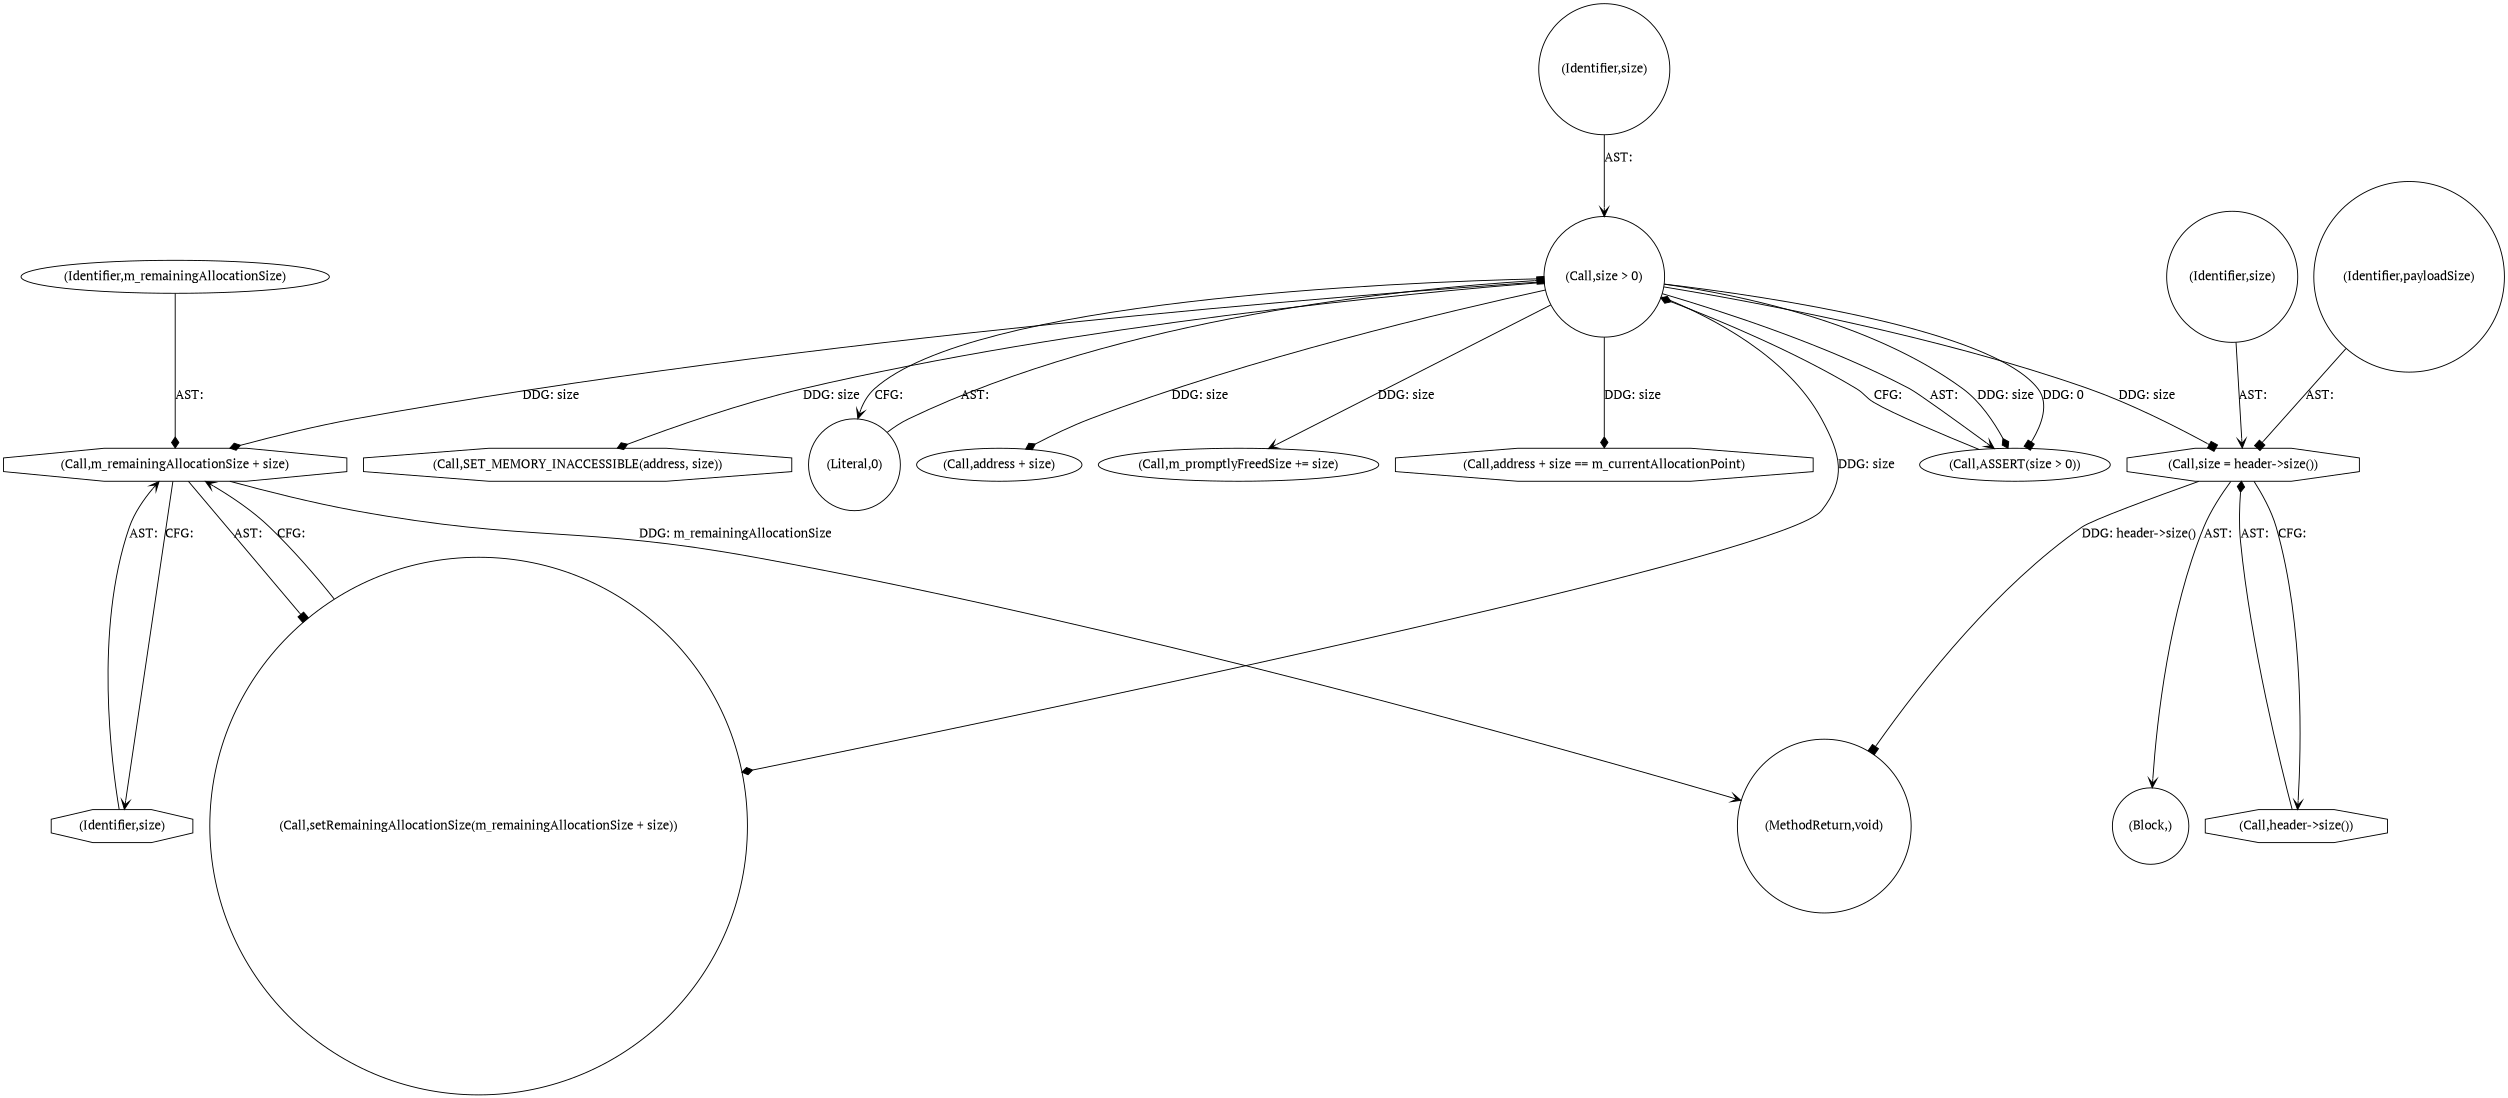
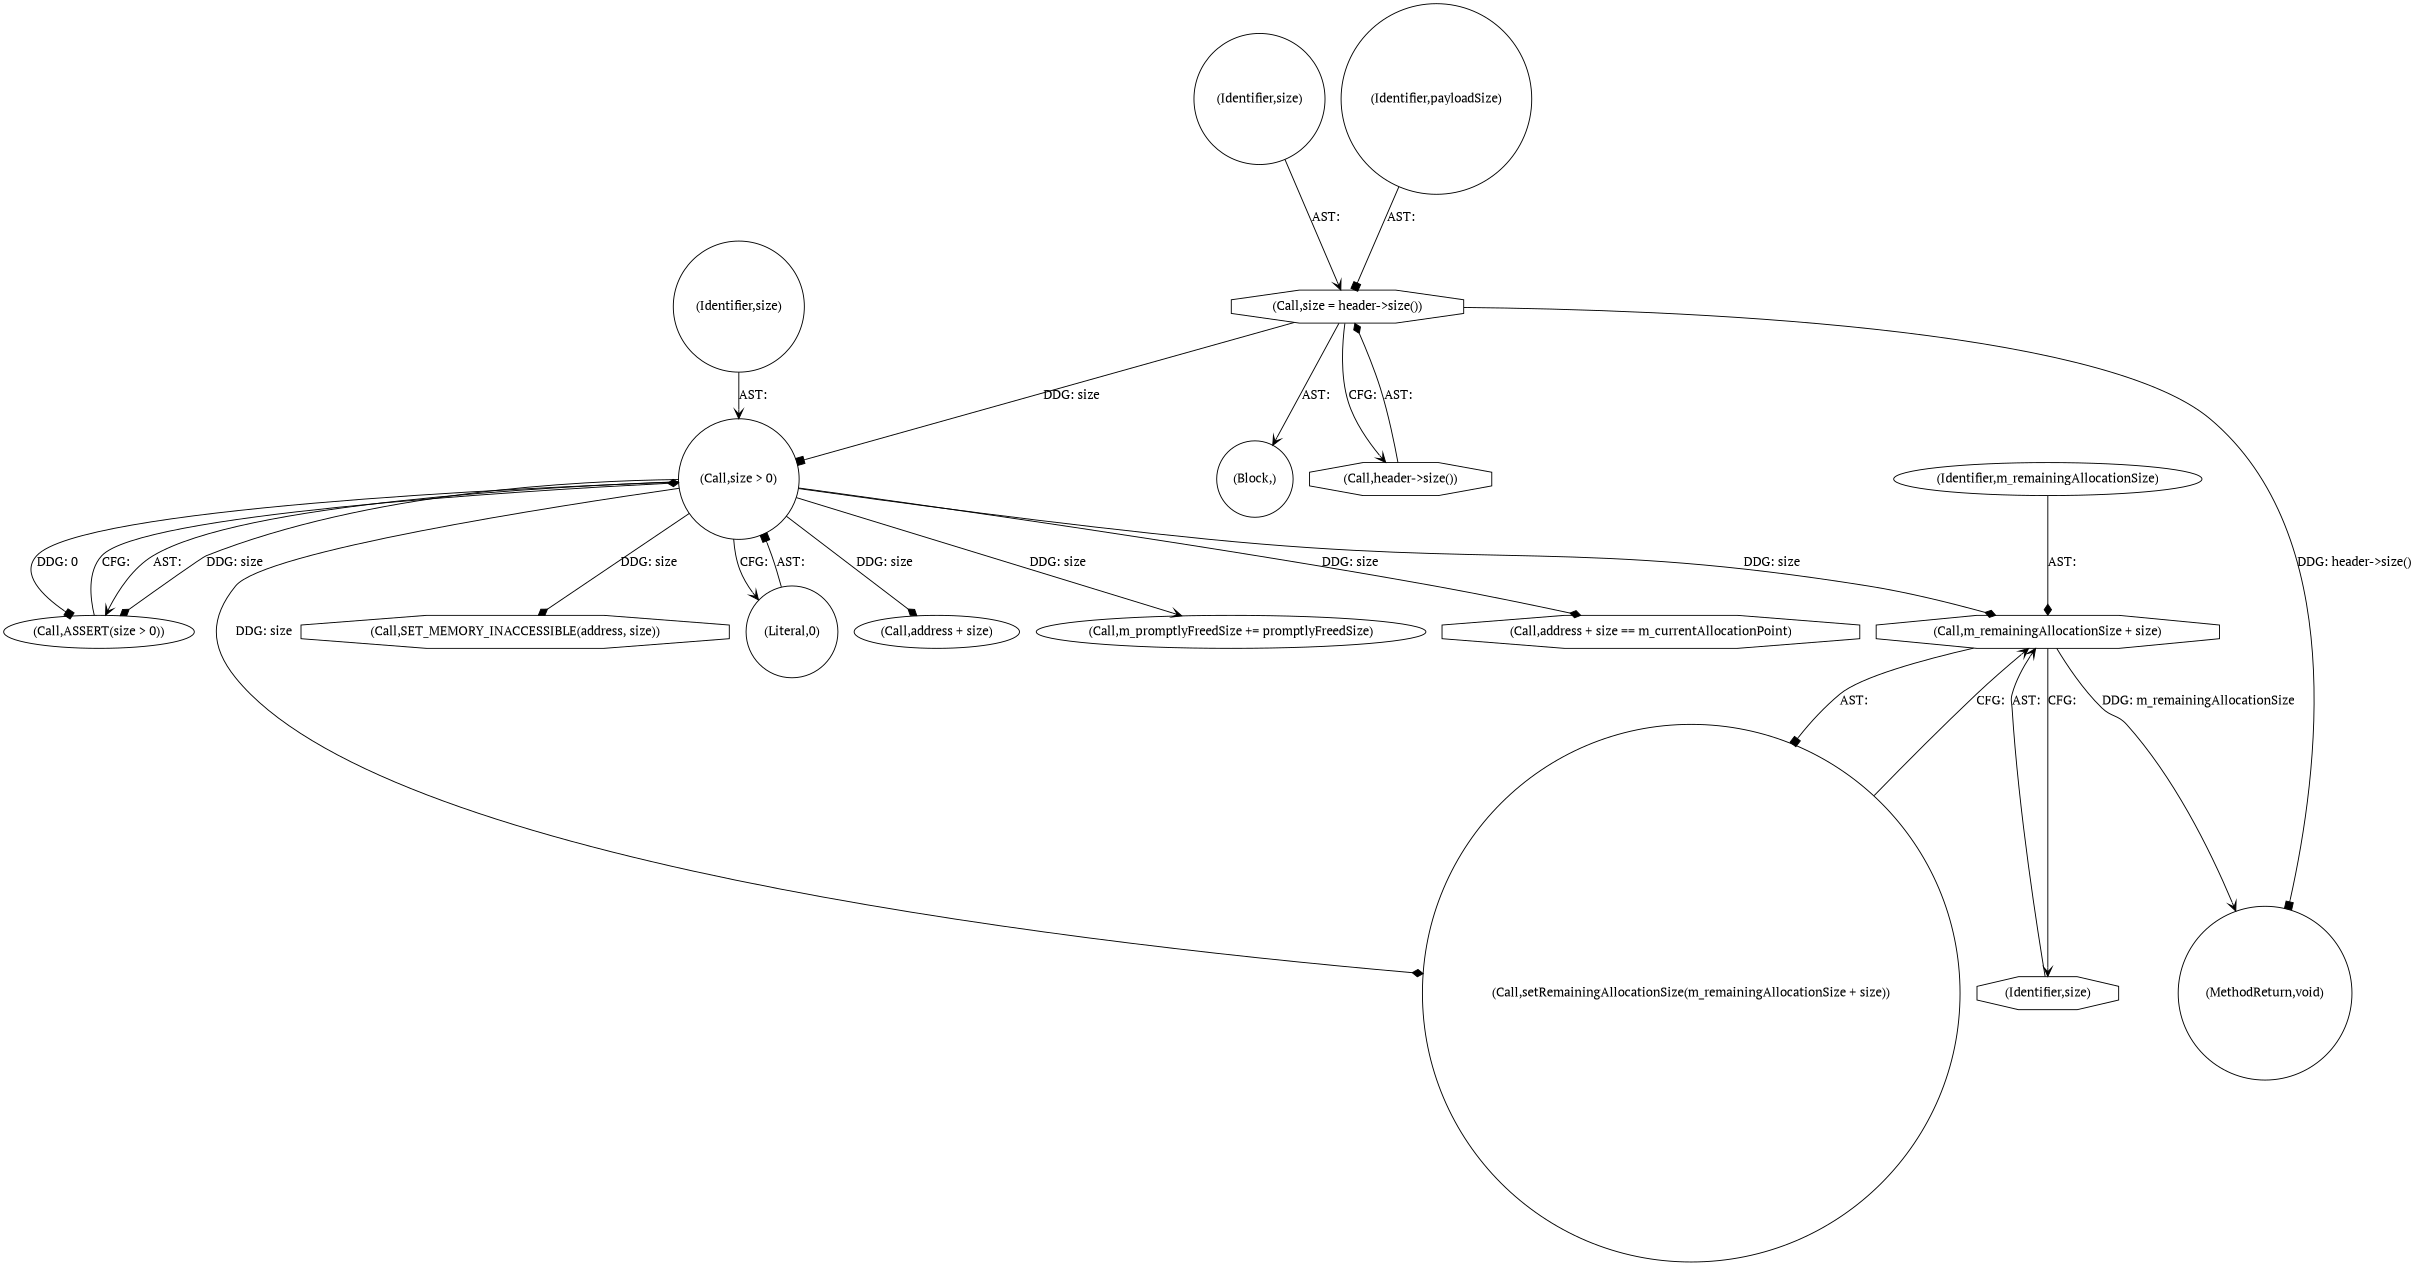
(1942, 345) -> (1050, 391)
(1239, 465) -> (1231, 632)
